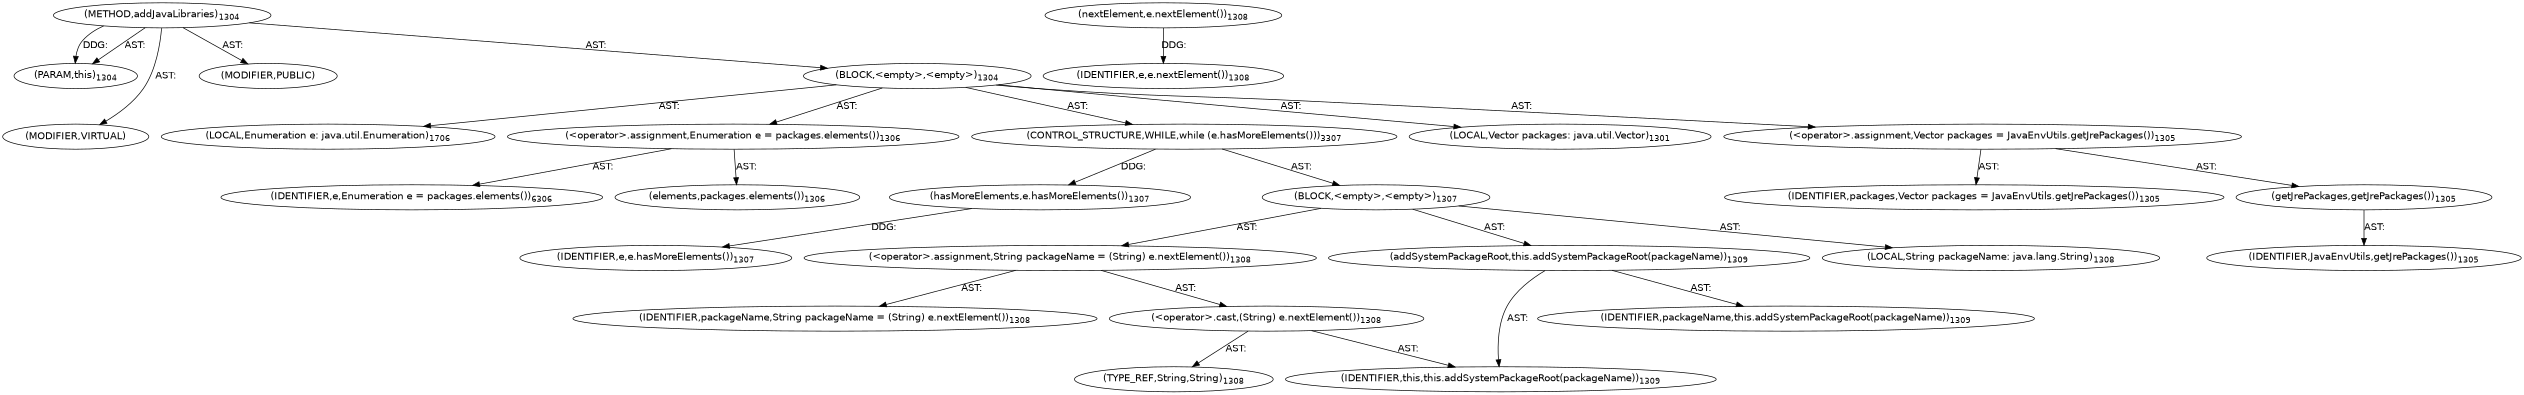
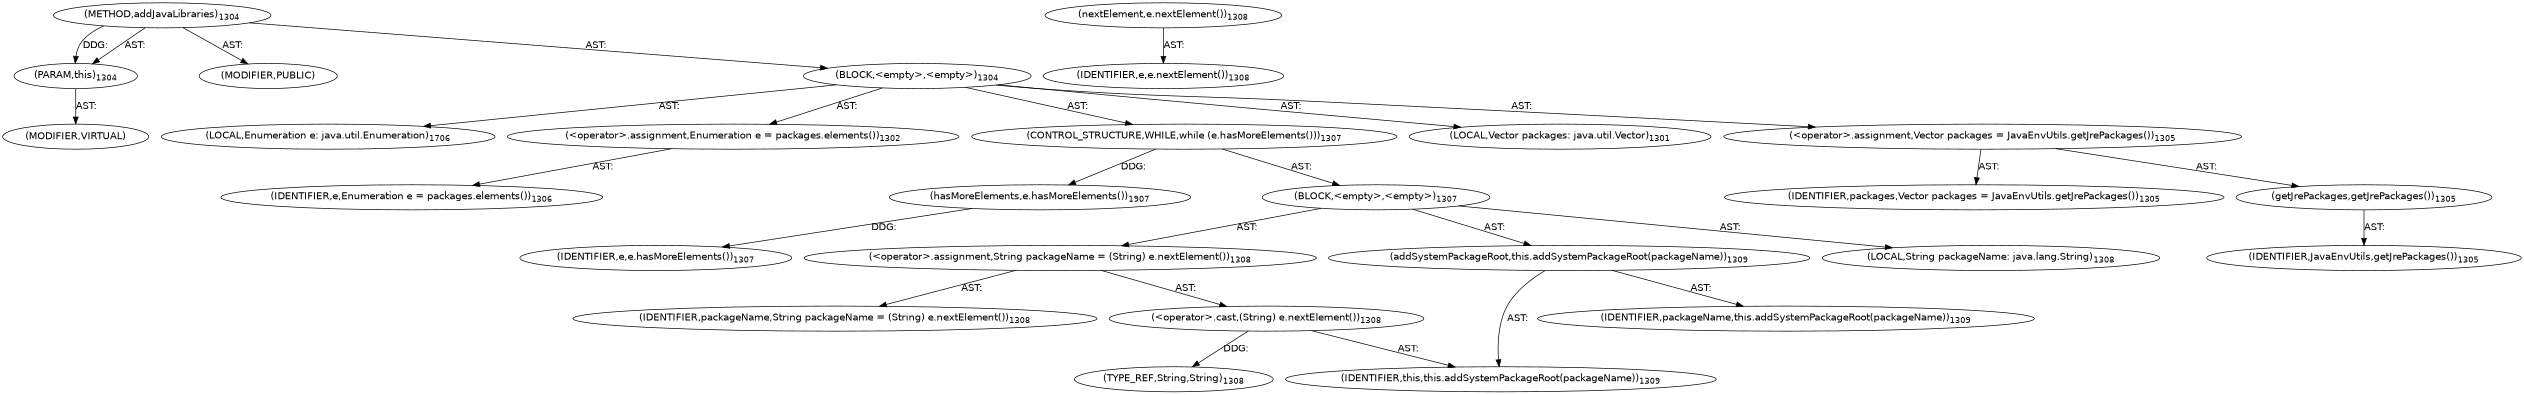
(1176, 46) -> (1176, 46)
(147, 83) -> (76, 103)
(890, 136) -> (890, 136)
(1331, 136) -> (1331, 136)
(542, 196) -> (542, 196)
(1139, 196) -> (1139, 196)
(737, 197) -> none
(1238, 349) -> (1238, 349)
